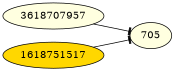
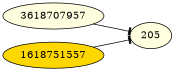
(151, 36) -> (151, 36)
(53, 55) -> (53, 55)
